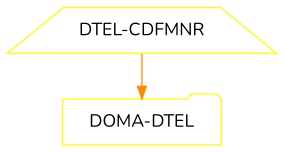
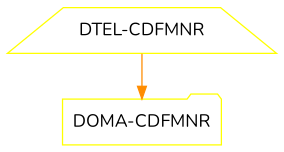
(142, 122) -> (142, 122)
